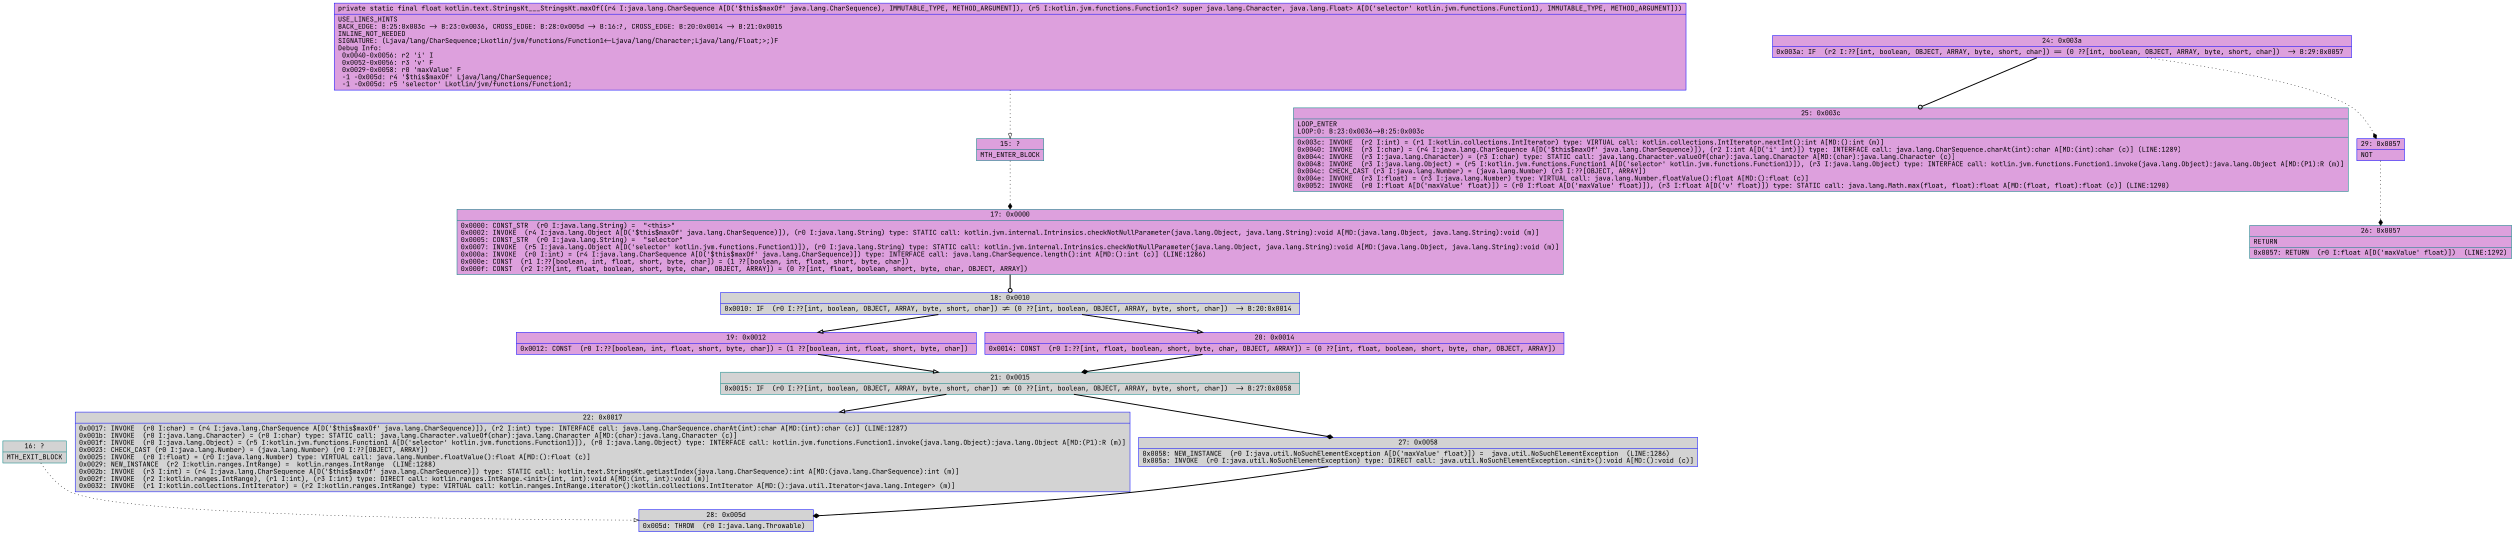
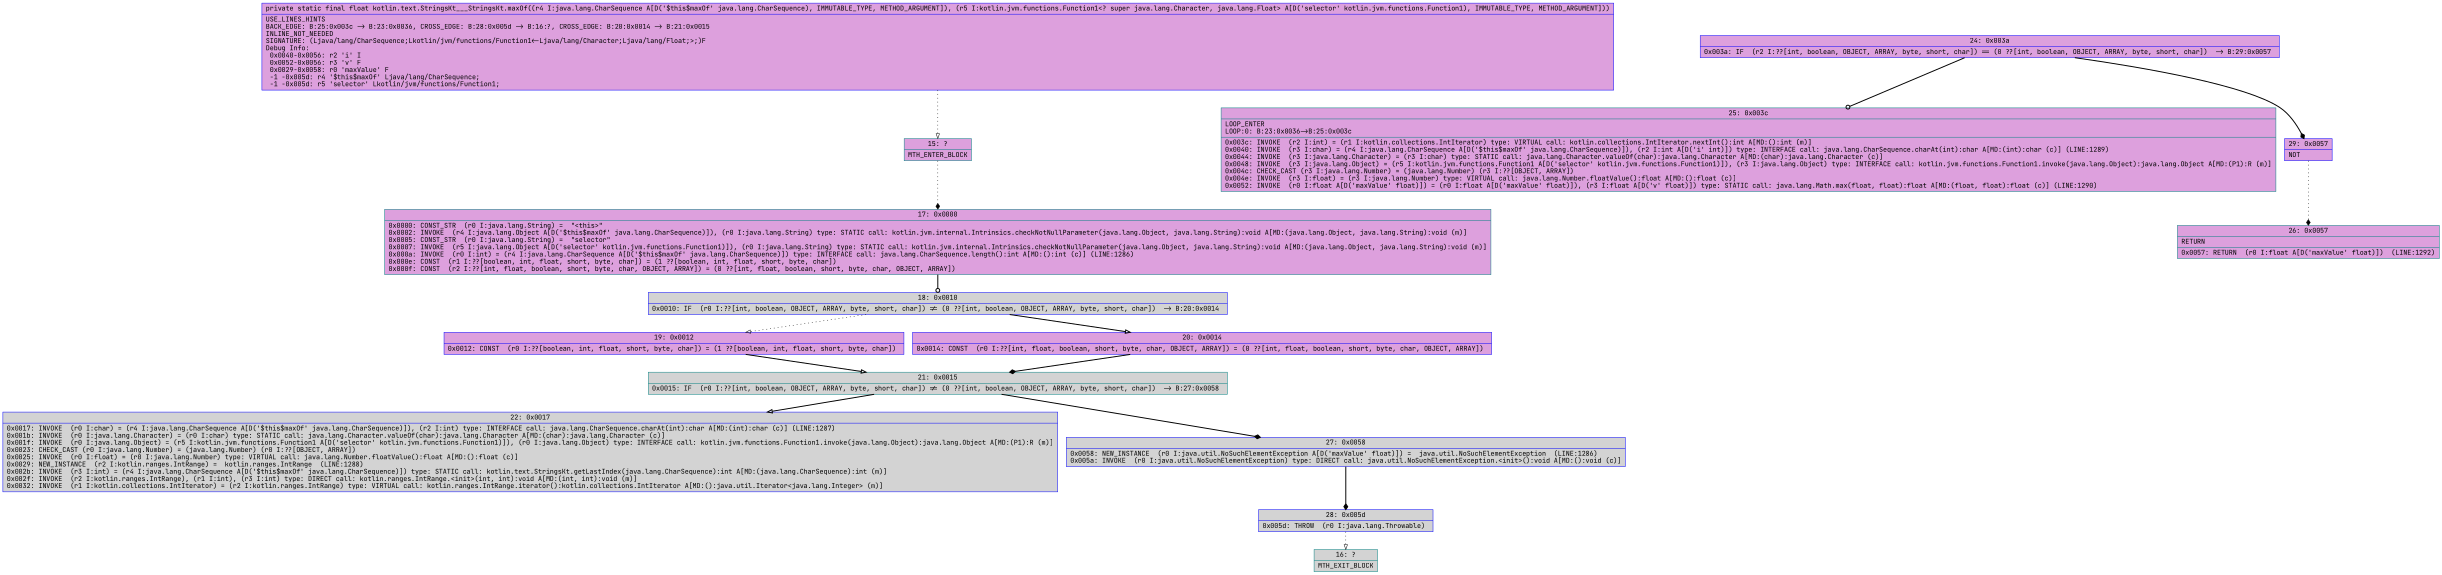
(2268, 79) -> (2196, 79)
(881, 323) -> (808, 323)
(331, 515) -> (1346, 538)
